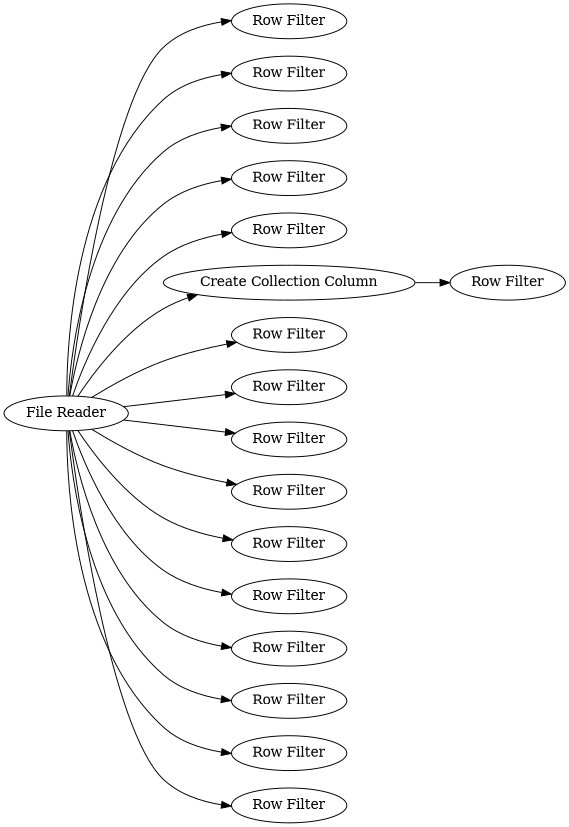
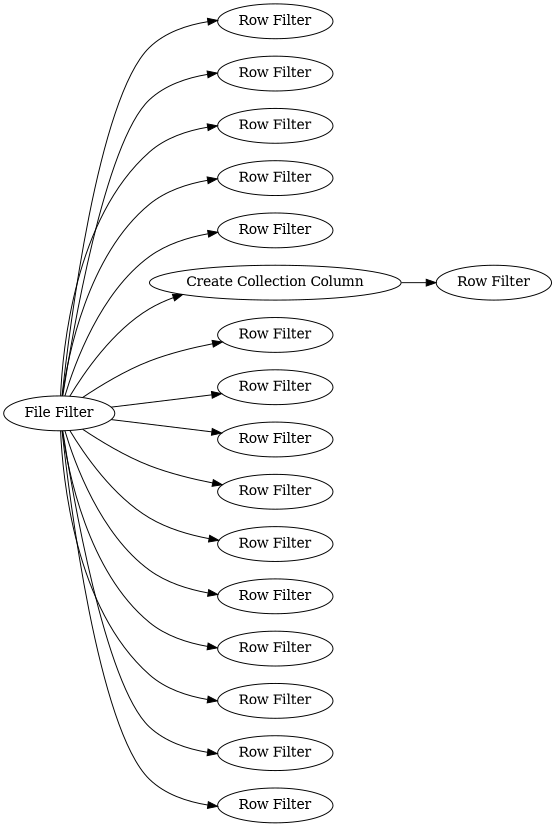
(66, 413) -> (59, 413)
